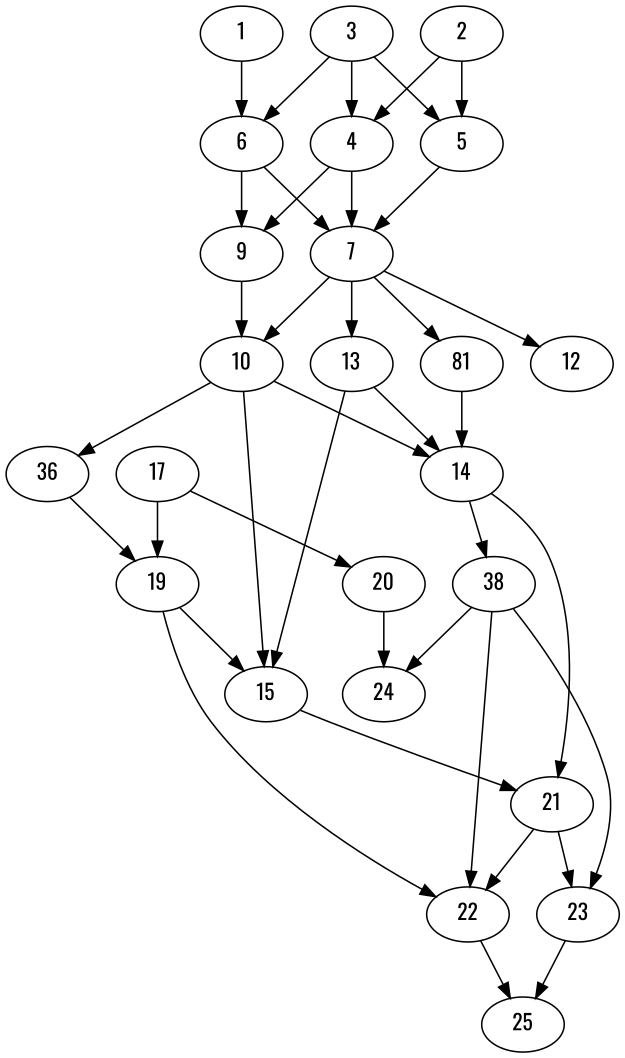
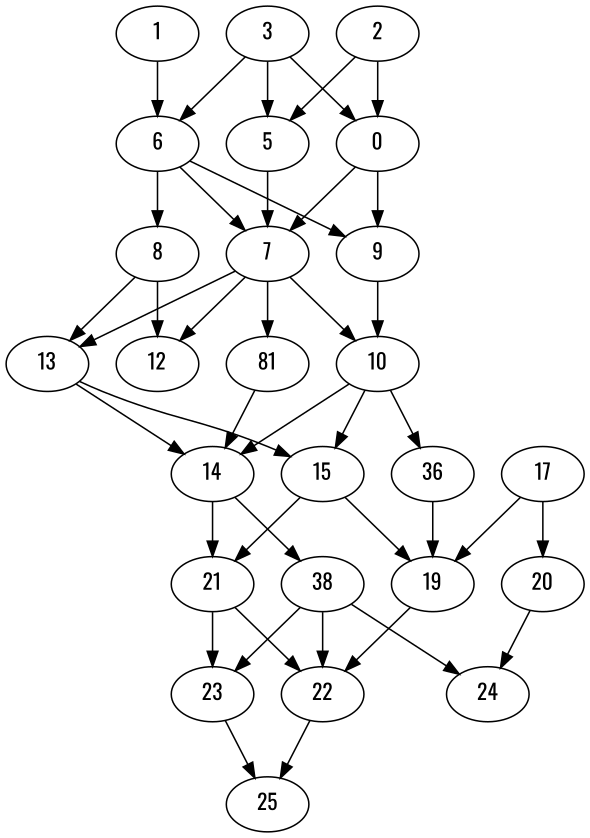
(352, 144) -> (378, 144)
none -> (158, 254)
(206, 634) -> (372, 524)
